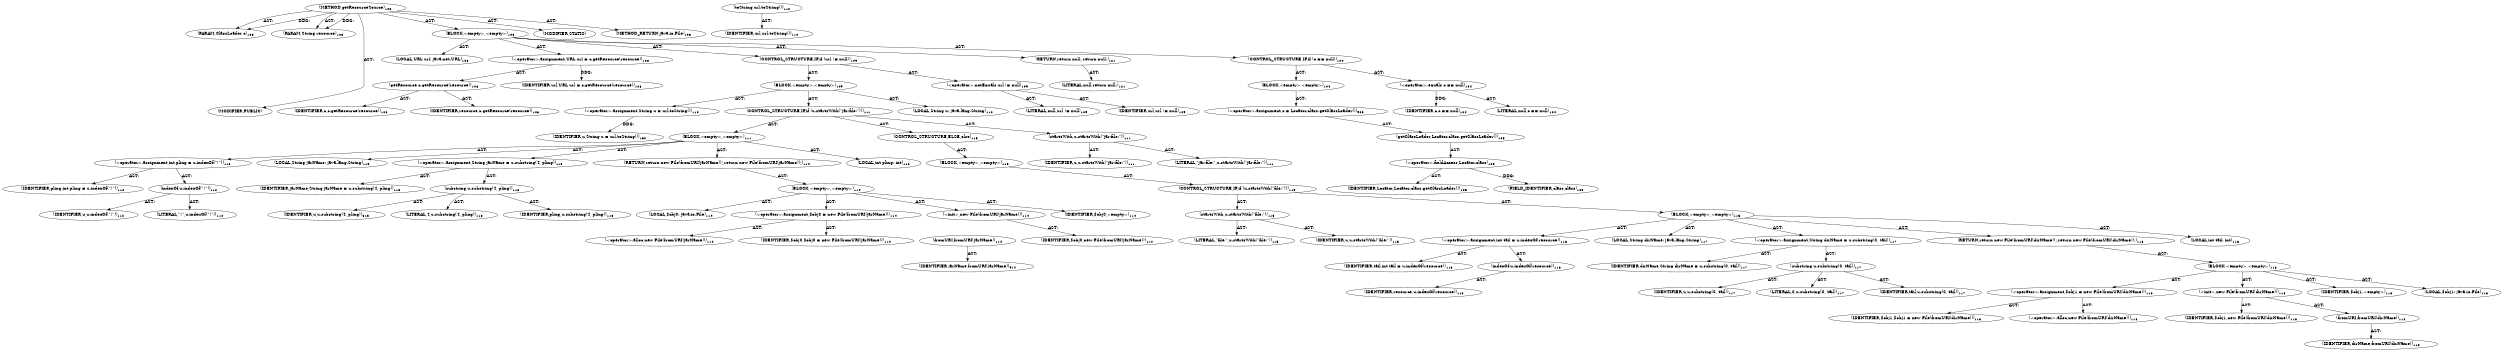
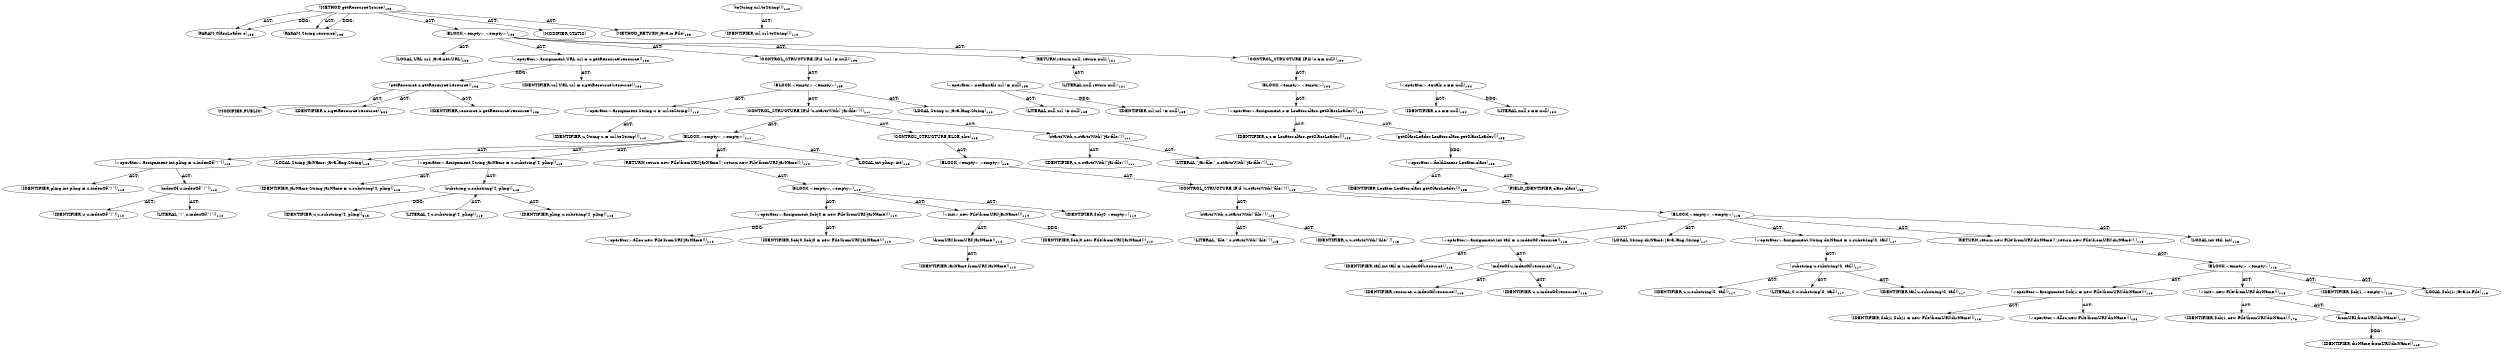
(1087, 71) -> (1075, 75)
(522, 73) -> (522, 73)
(587, 73) -> (587, 73)
(897, 73) -> none
(1365, 73) -> none
(351, 91) -> (331, 105)
(1085, 99) -> (1085, 99)
(1442, 99) -> (1442, 99)
(1492, 99) -> (1492, 99)
(384, 111) -> (384, 111)
(1361, 111) -> (1361, 111)
(629, 124) -> (629, 124)
(643, 137) -> (643, 137)
none -> (1294, 137)
(1456, 150) -> (1456, 150)
(1509, 176) -> (1509, 176)
(455, 199) -> (466, 204)
(419, 202) -> (419, 202)
(681, 215) -> none
none -> (978, 227)
(758, 228) -> (758, 228)
(1054, 228) -> (1054, 228)
(1013, 266) -> (1013, 266)
(1679, 267) -> none
none -> (1545, 292)
(2135, 318) -> (2135, 318)
(2294, 318) -> (2294, 318)
(2377, 331) -> (2377, 331)
